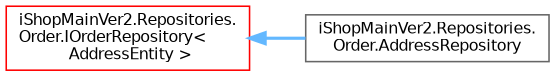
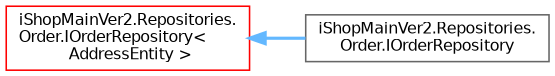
(427, 38) -> (427, 38)
